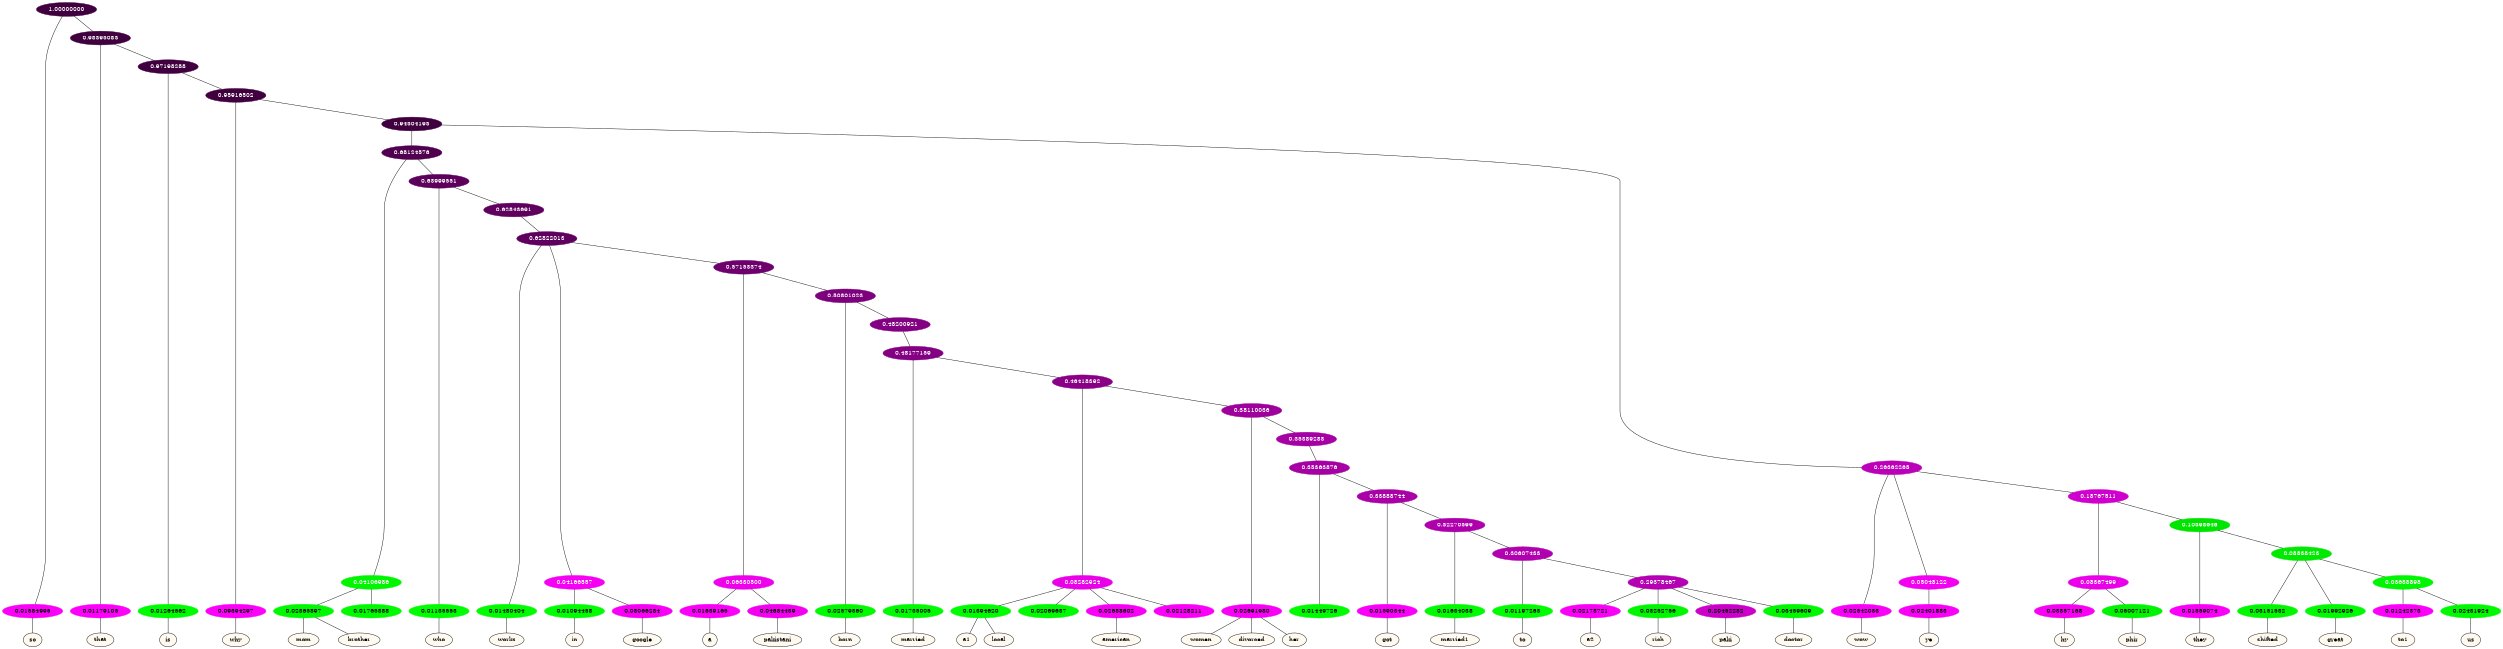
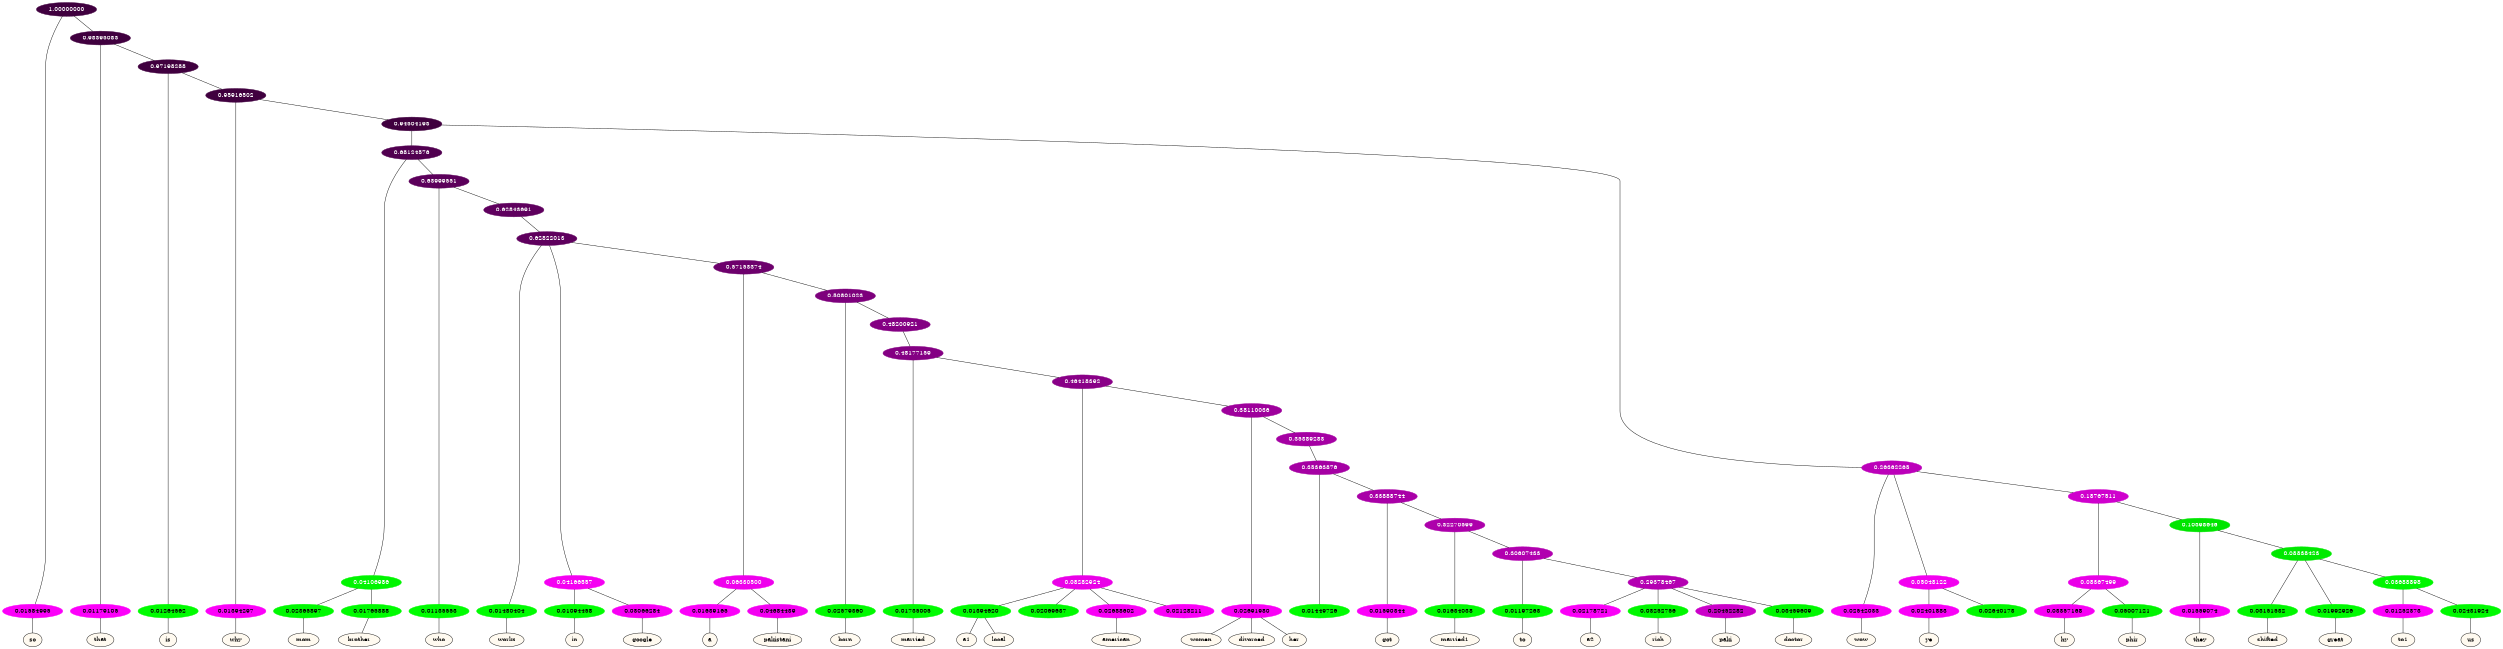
(236, 611) -> (236, 611)
none -> (1997, 611)
(2403, 611) -> (2403, 611)
(332, 626) -> (365, 625)
